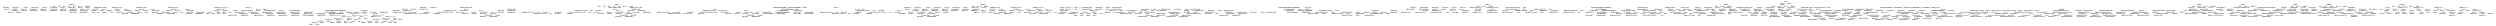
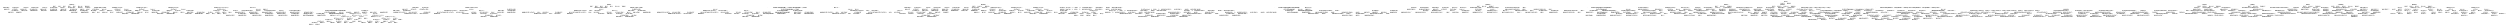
(2412, 14) -> none
